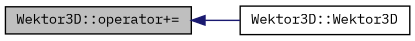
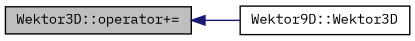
(325, 20) -> (325, 20)
